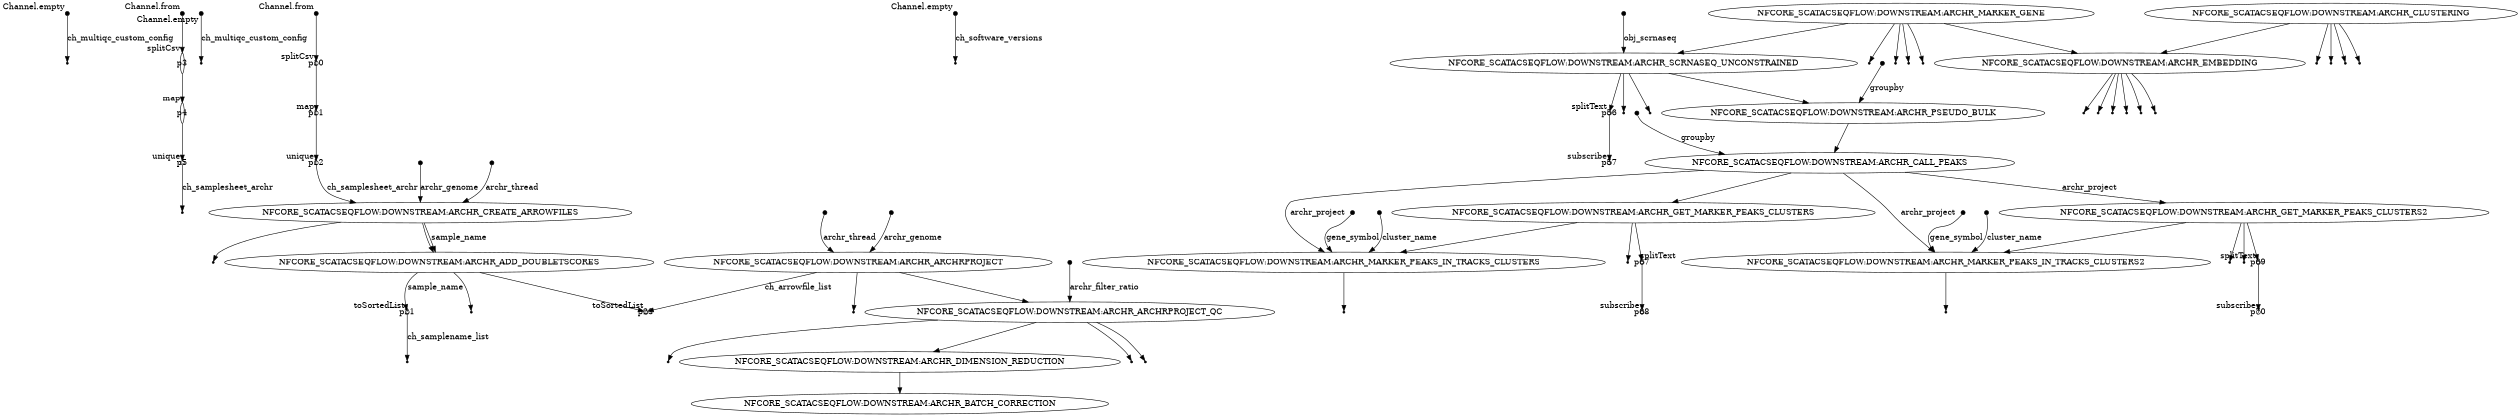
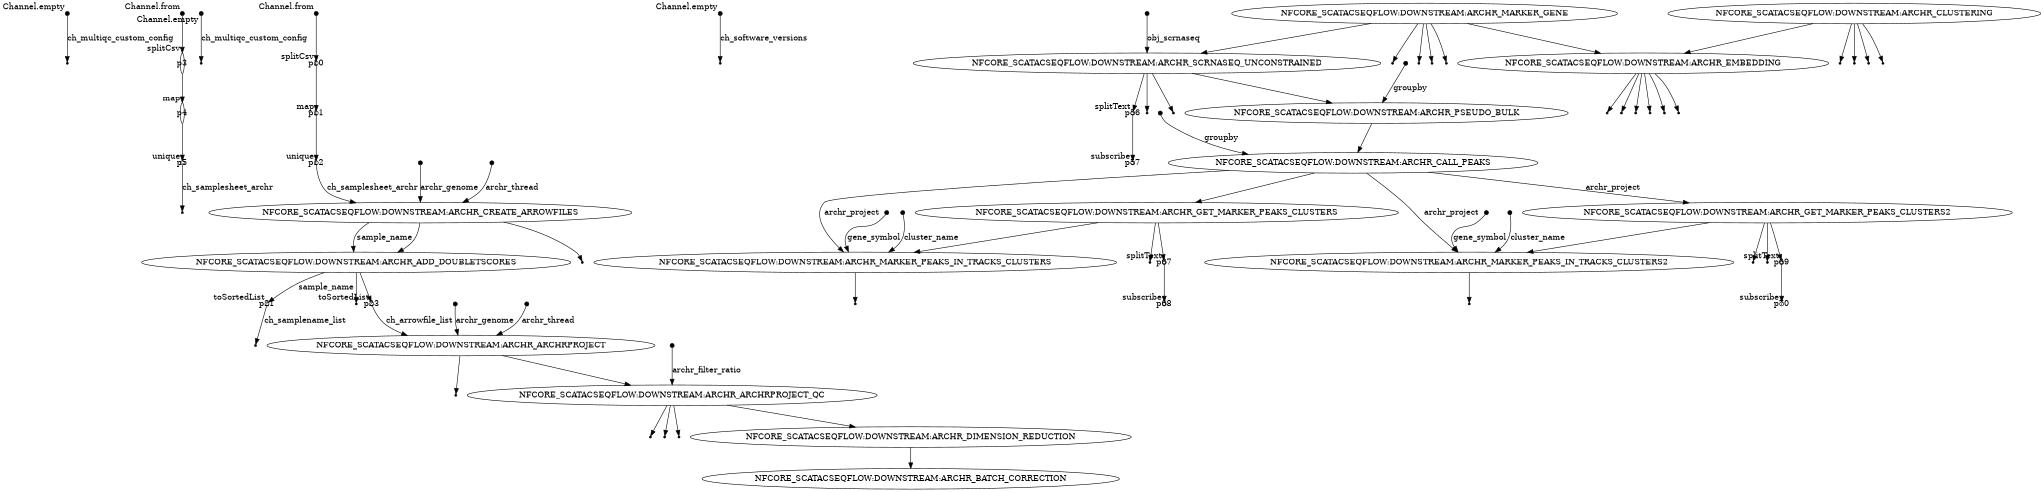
(735, 291) -> (384, 323)
